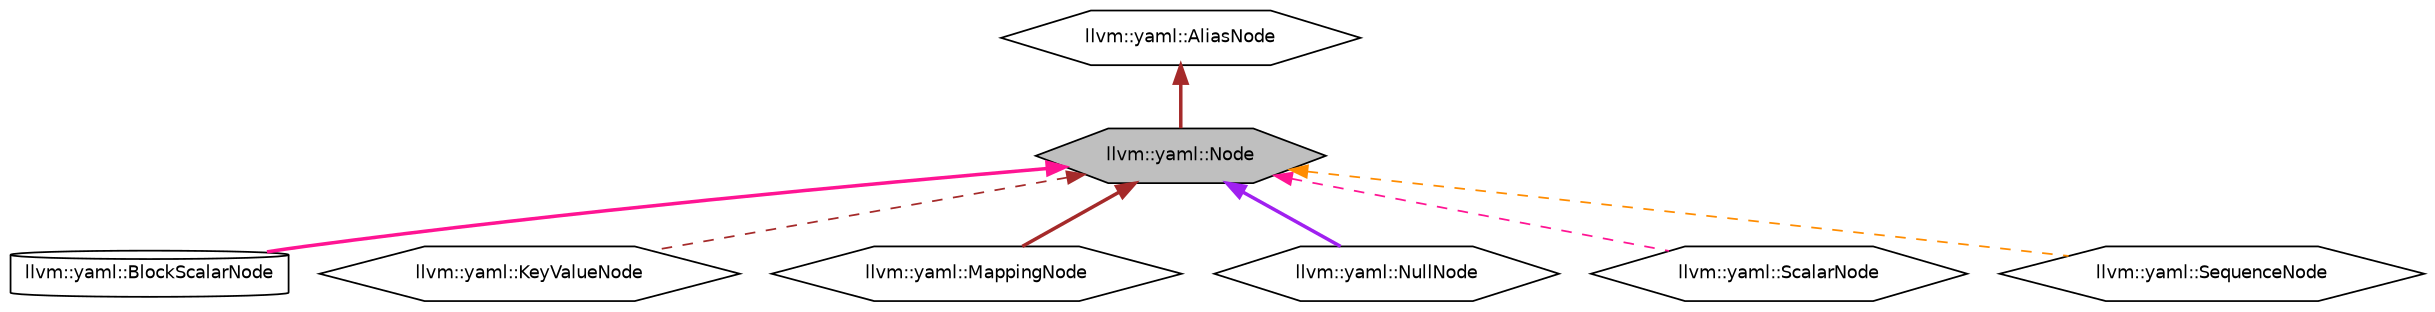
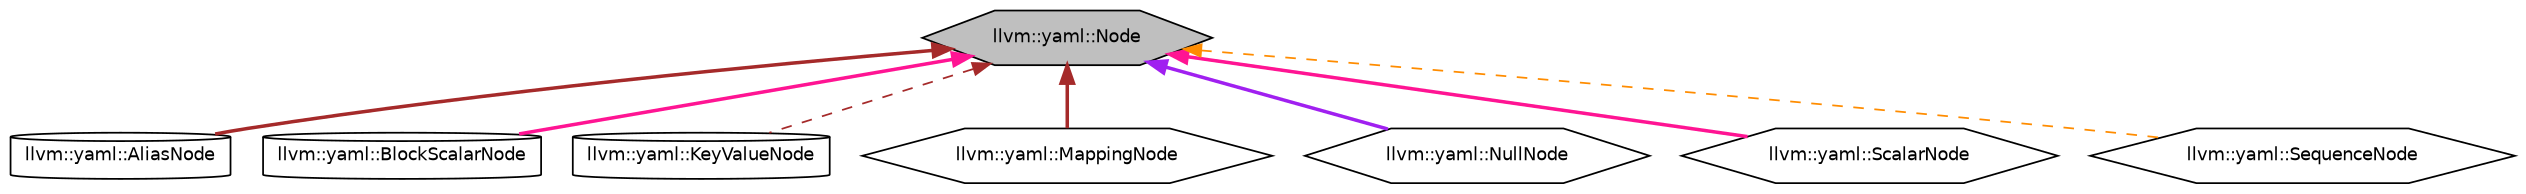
(1181, 38) -> (121, 156)
(1181, 106) -> (573, 86)
(1480, 215) -> (1468, 97)
(530, 274) -> (701, 156)
